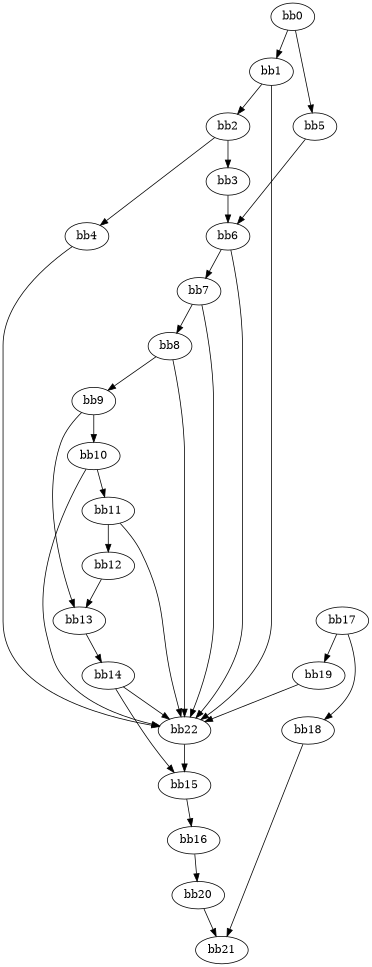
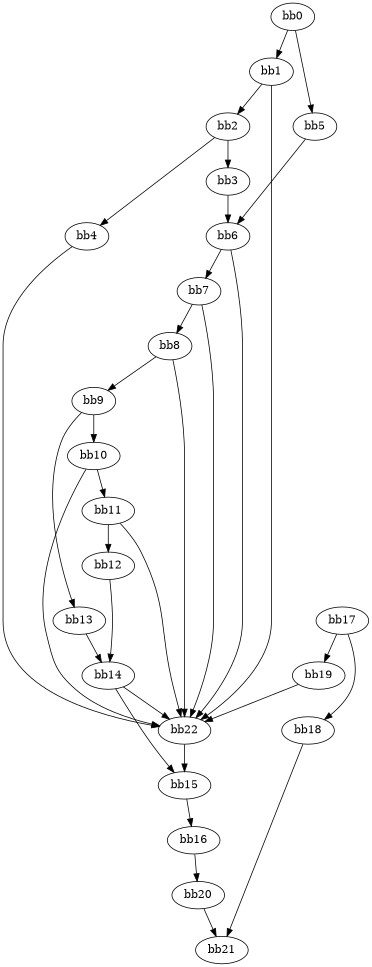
(96, 590) -> (112, 617)
